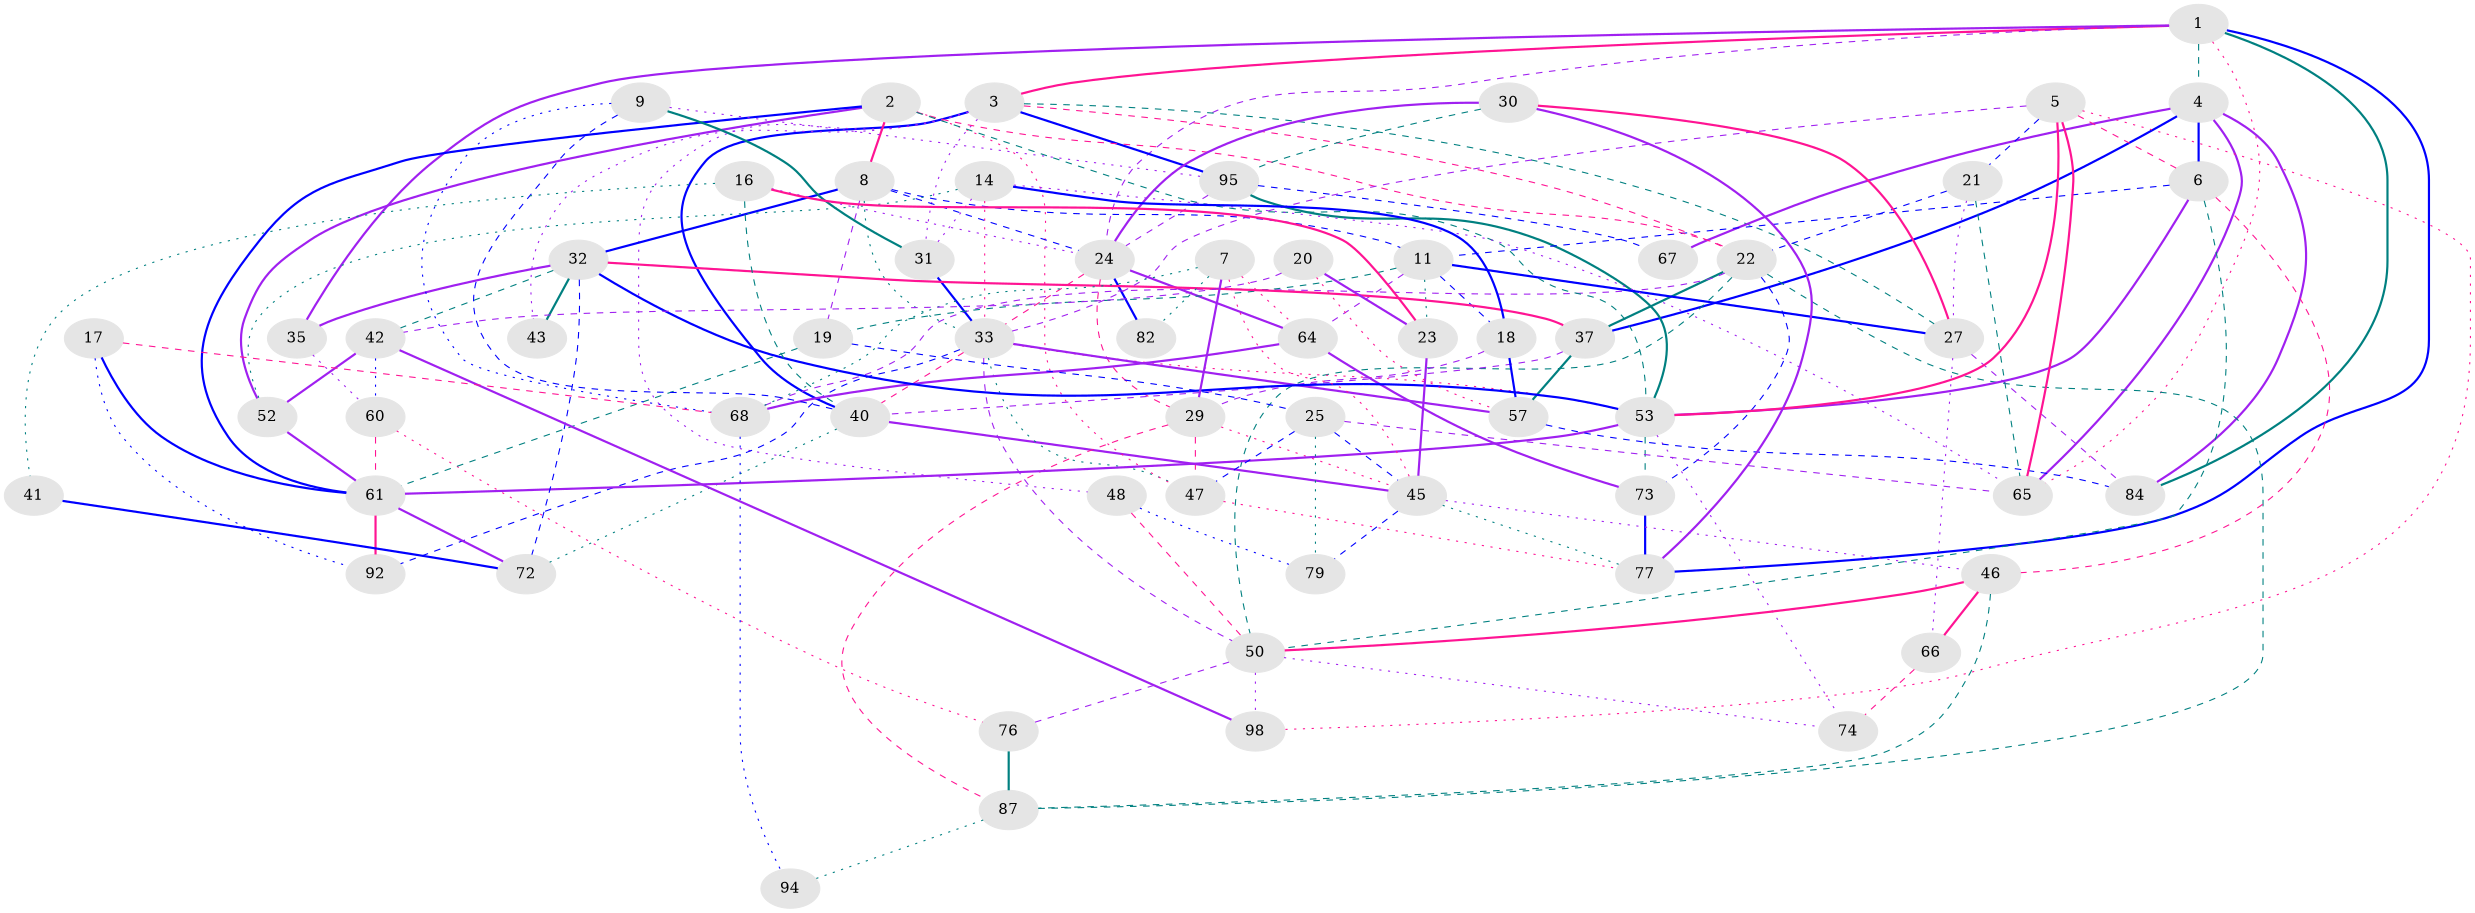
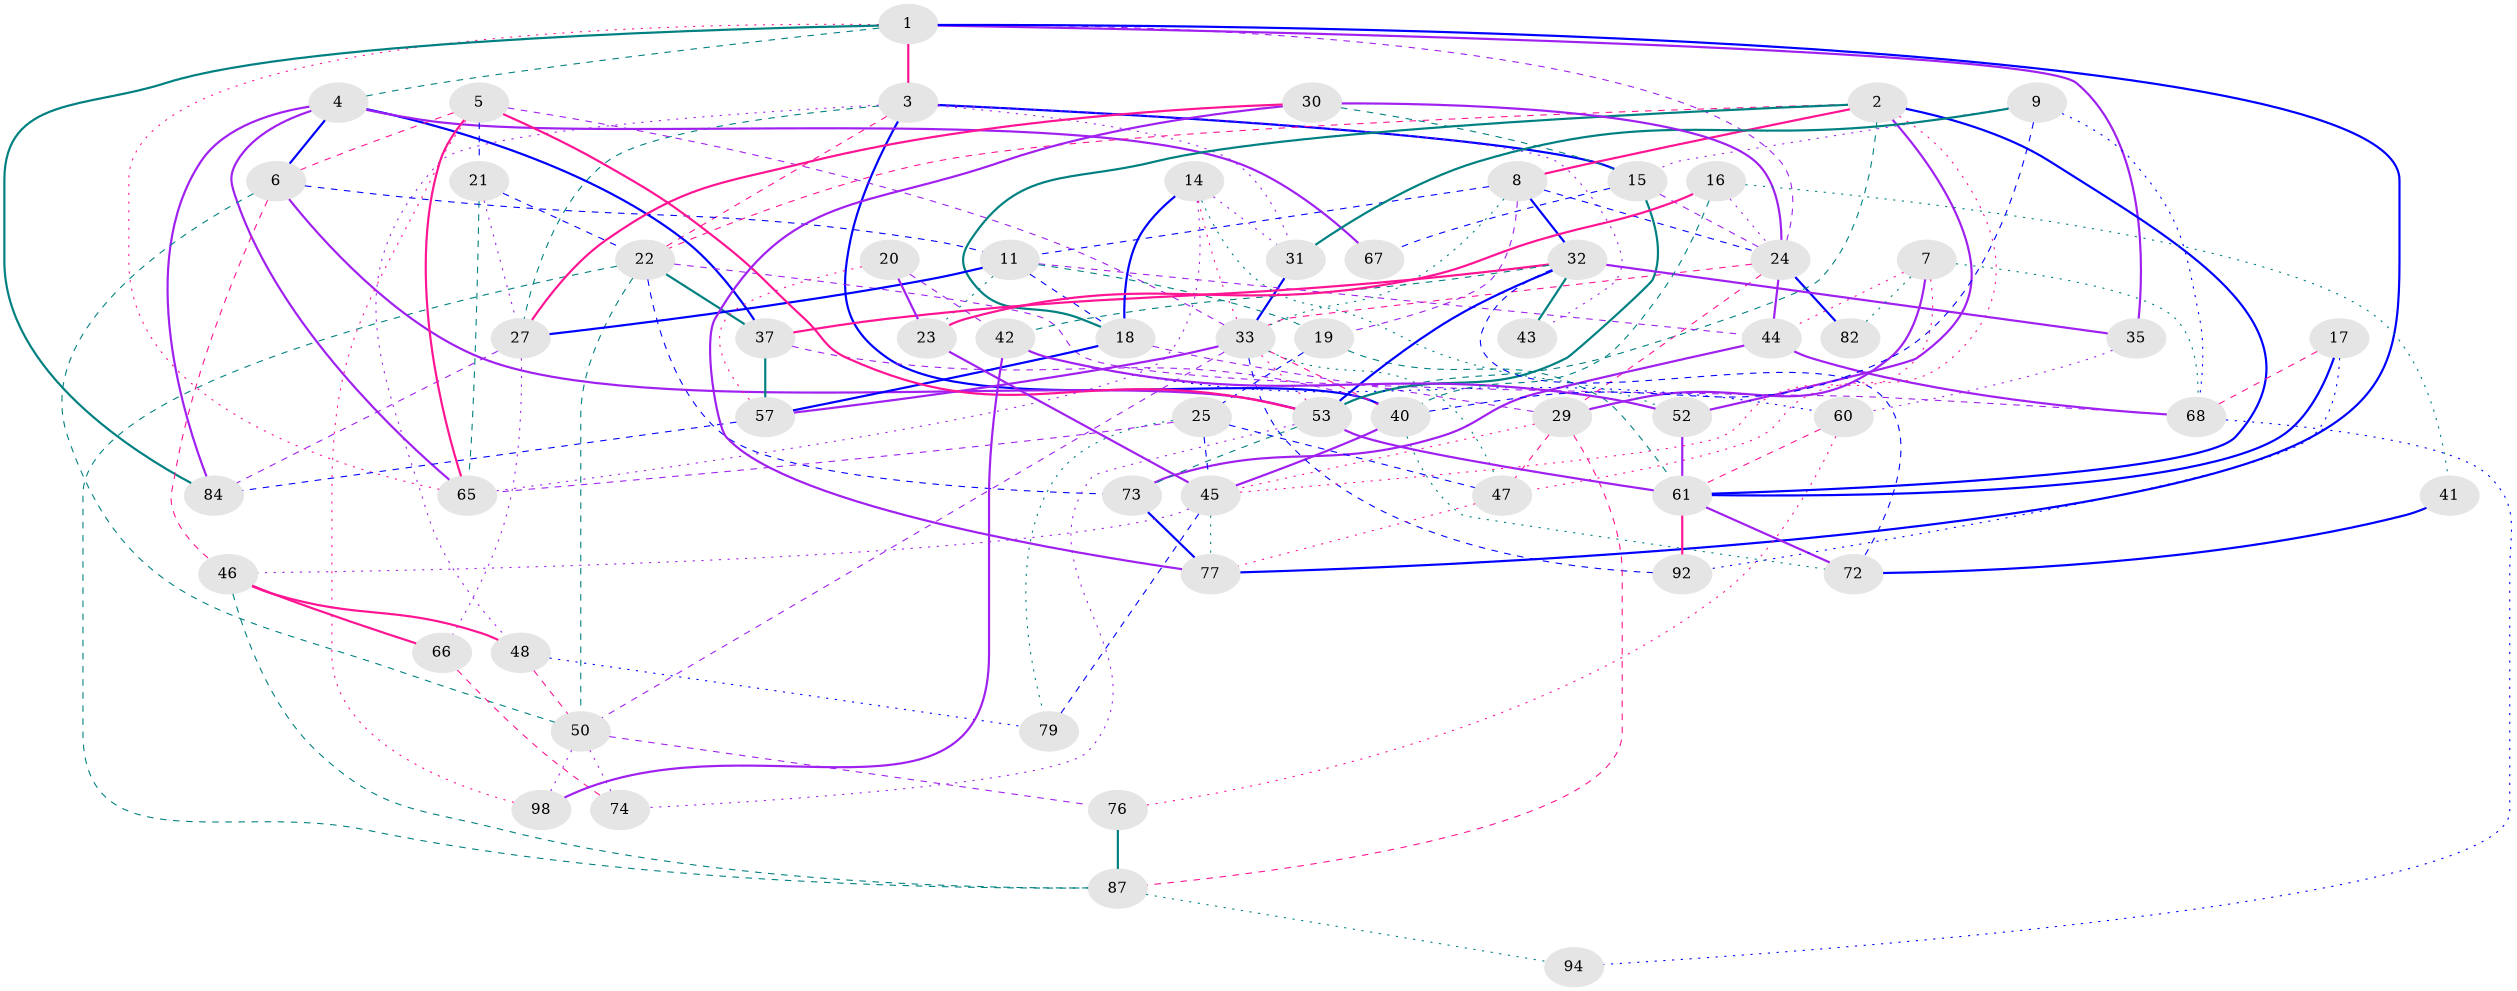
none -> (1304, 139)
(1229, 181) -> (1637, 181)
(1308, 338) -> (1772, 338)
(1625, 627) -> (375, 612)
